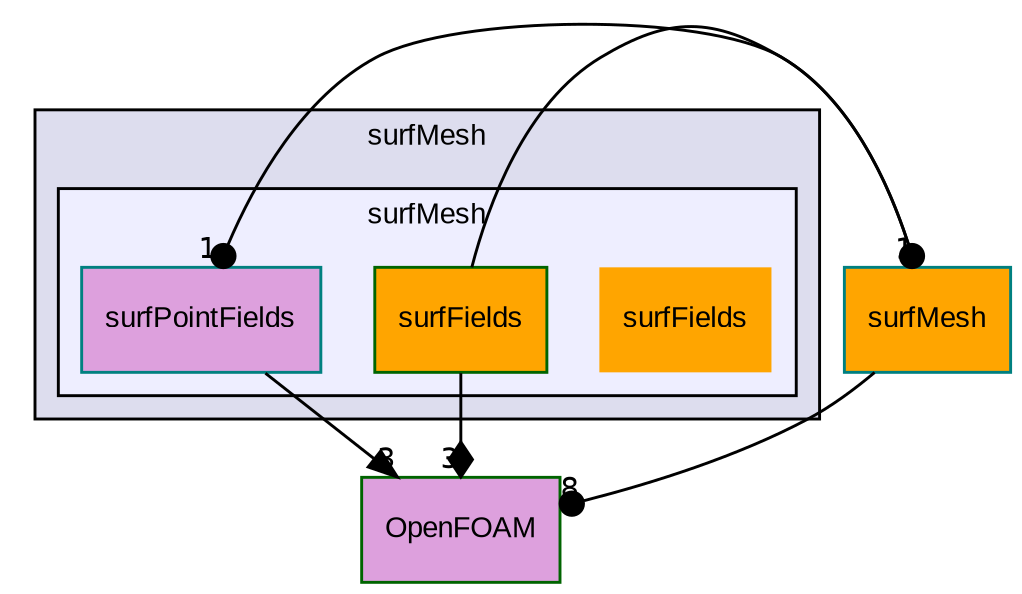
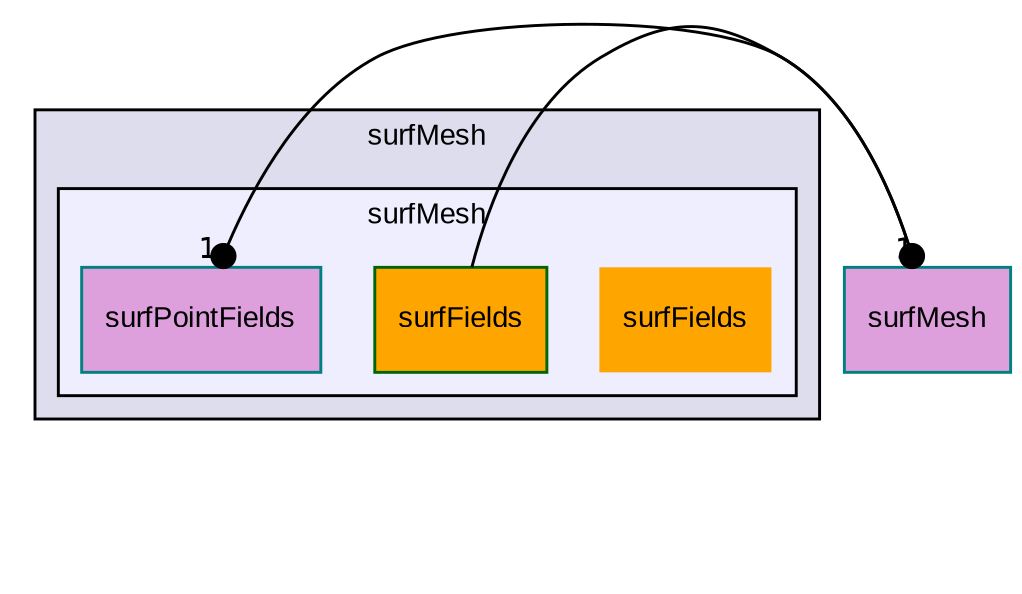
(928, 320) -> (928, 320)
(461, 530) -> none
